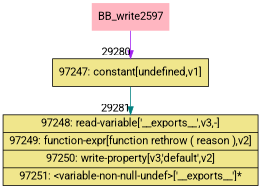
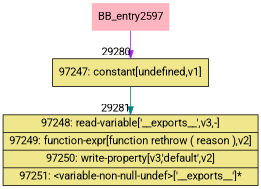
(131, 17) -> (131, 17)
